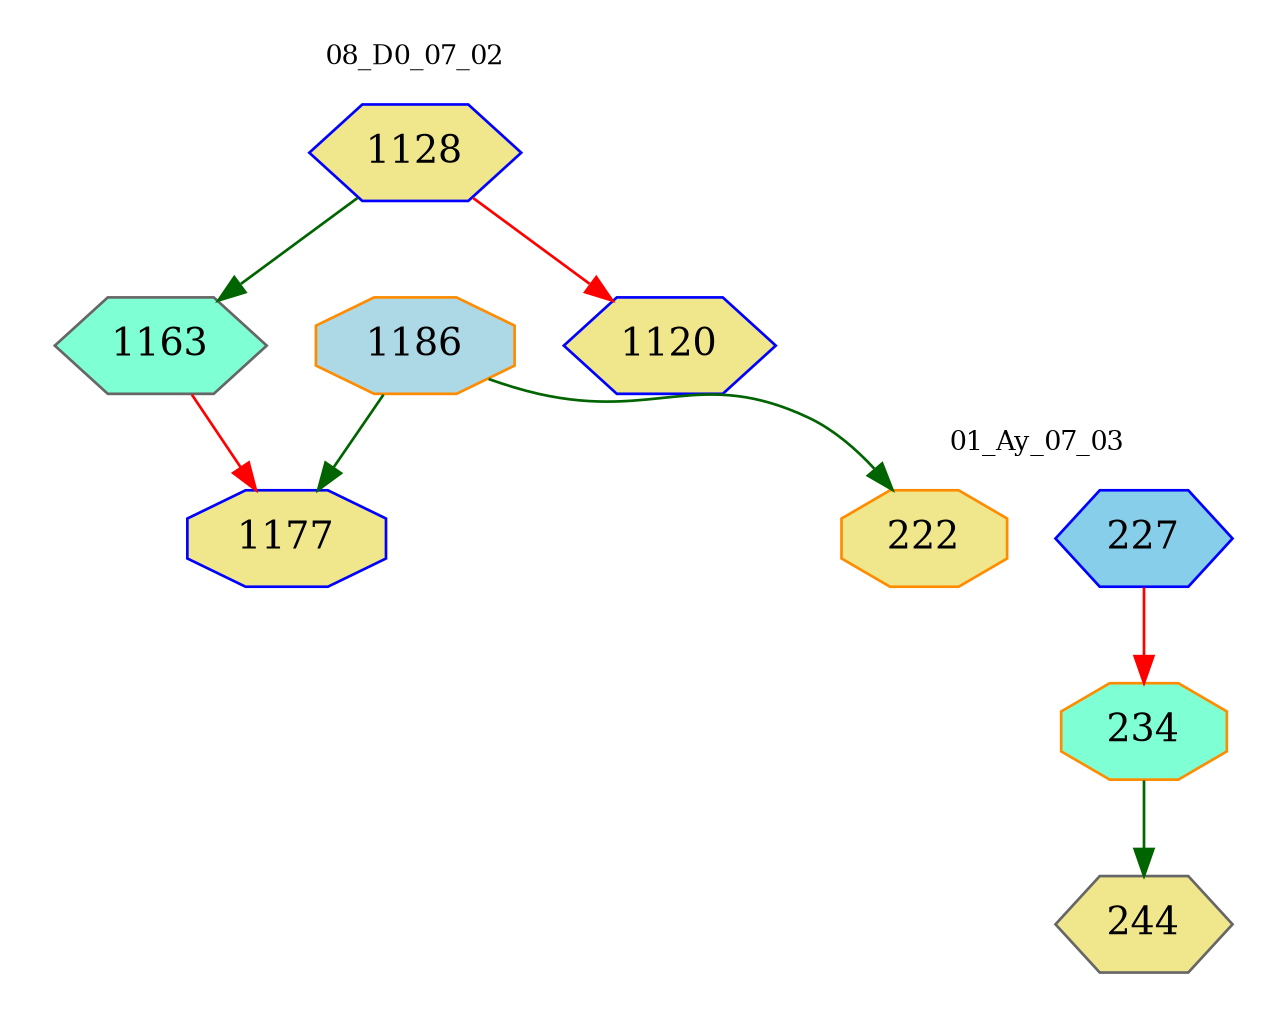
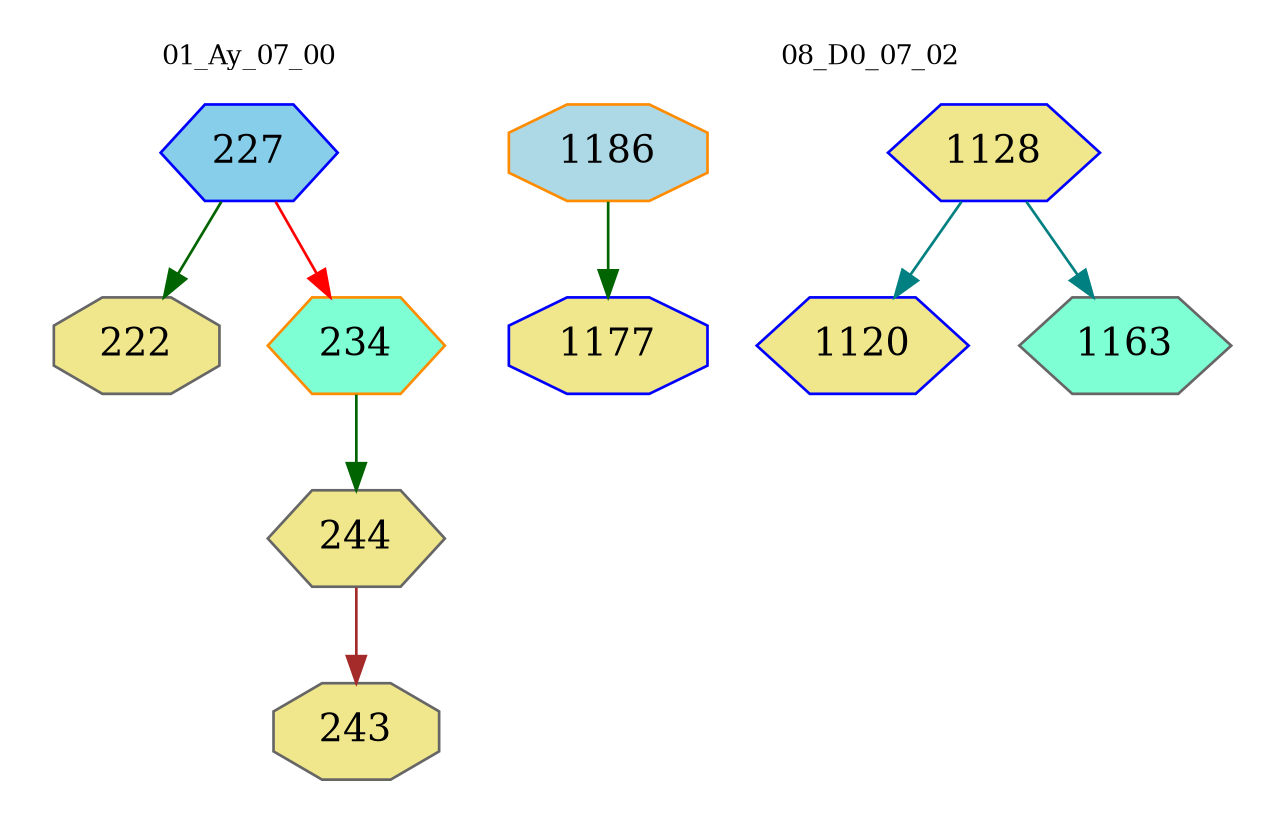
(299, 241) -> (1052, 238)
(531, 241) -> (936, 238)
(691, 396) -> (200, 238)
(216, 431) -> none
(1037, 443) -> (249, 58)
(924, 539) -> (137, 346)
none -> (356, 731)
(1144, 731) -> (356, 346)
